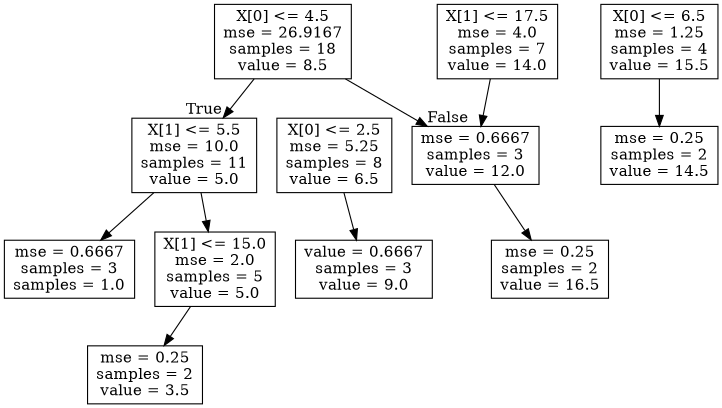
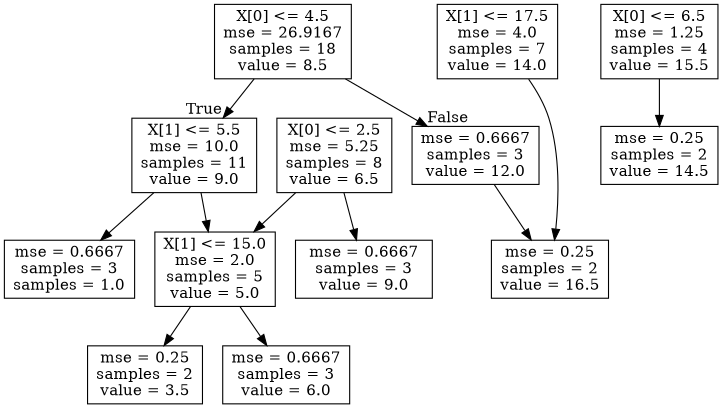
(487, 97) -> (556, 151)
(194, 155) -> (194, 155)
none -> (279, 208)
(364, 269) -> (364, 269)
none -> (286, 375)
